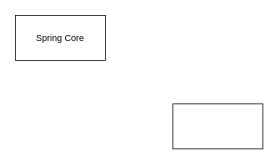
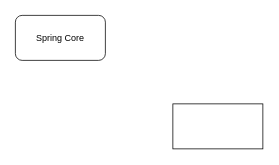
(60, 38) -> (60, 38)
